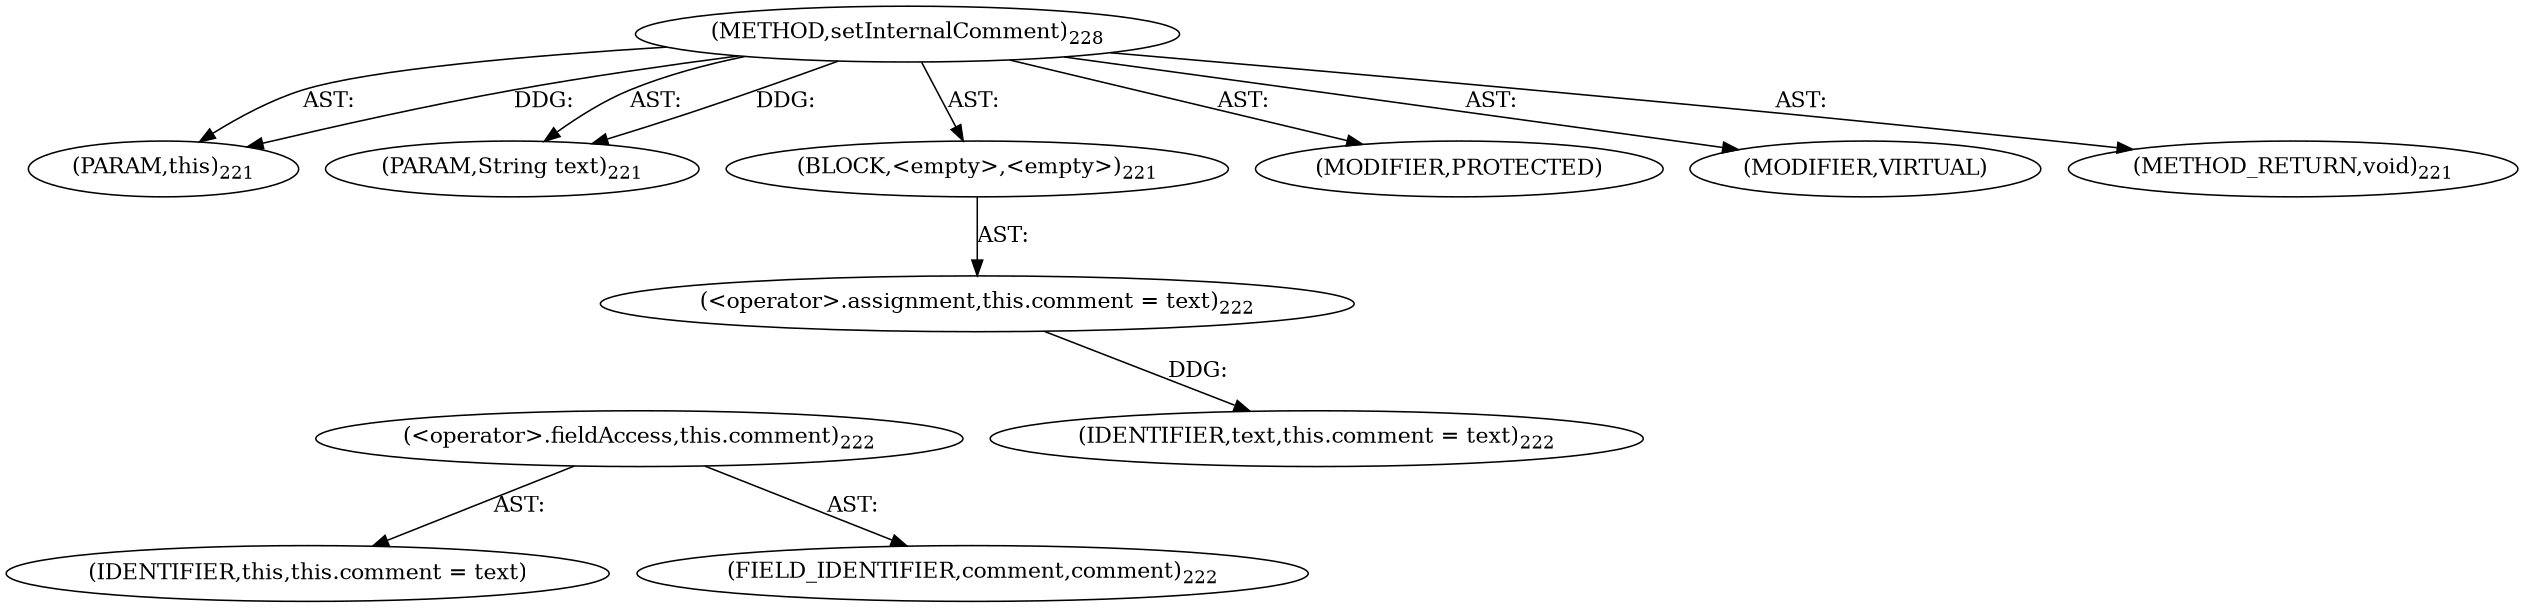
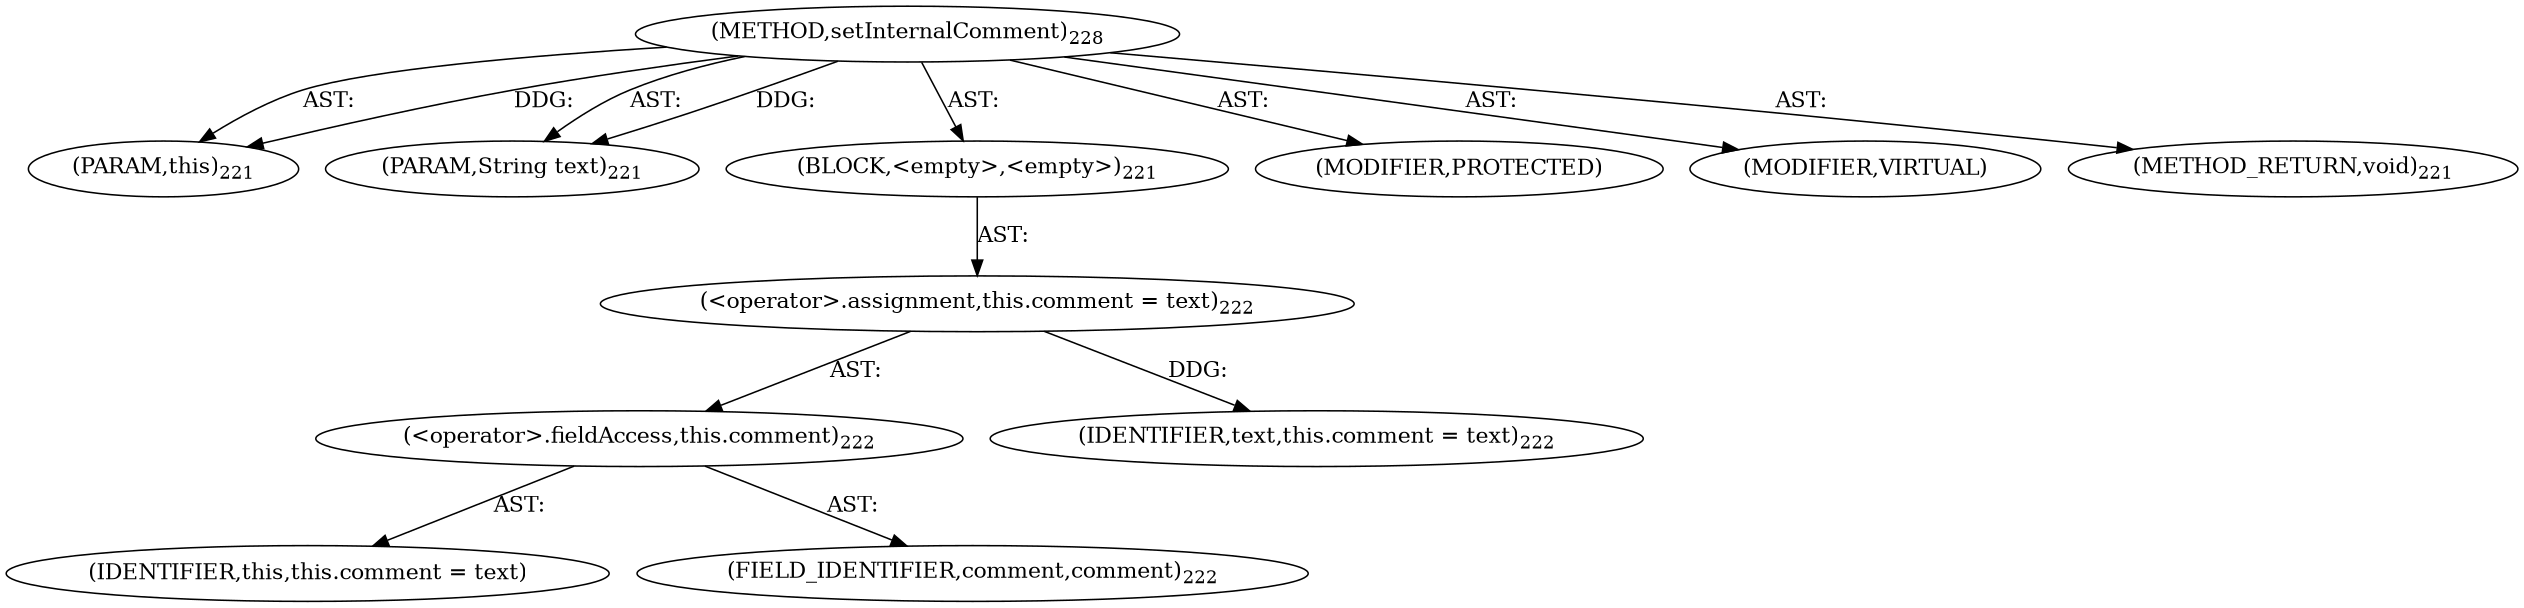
none -> (816, 368)
